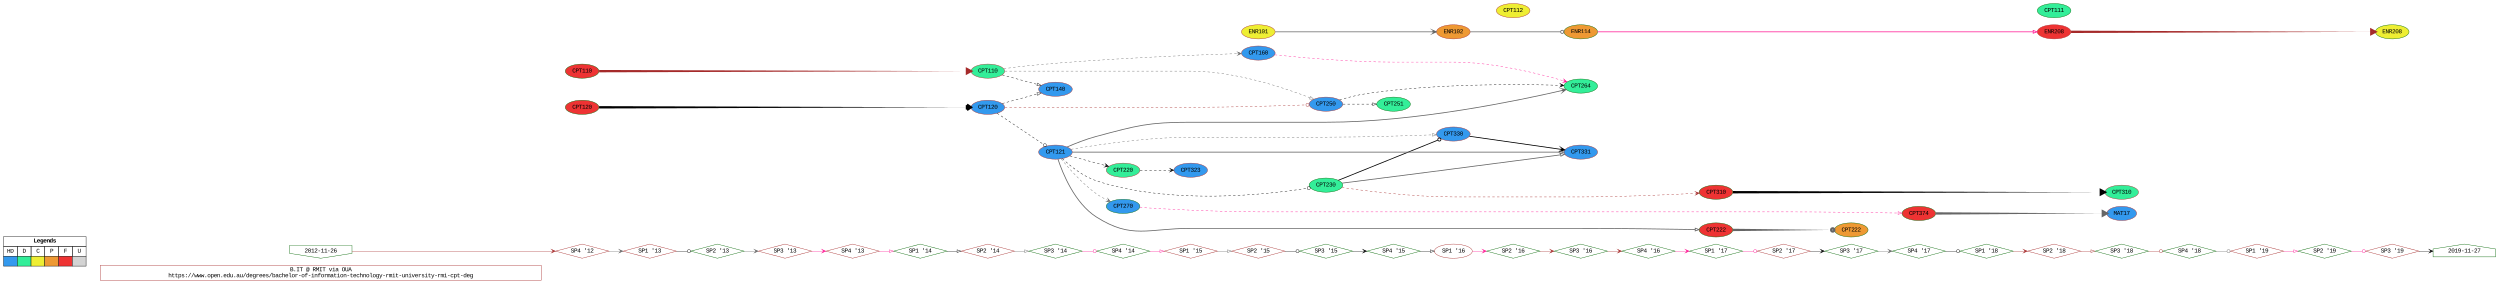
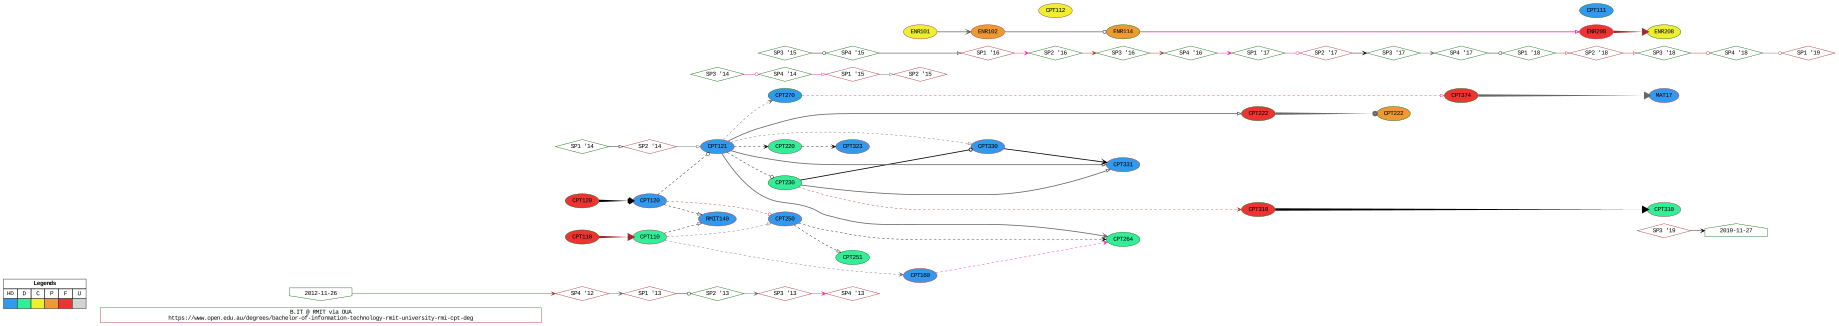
(2054, 11) -> (1596, 11)
(1055, 89) -> (717, 219)
(884, 251) -> none
(1020, 251) -> (686, 147)
(1291, 251) -> none
(1358, 251) -> (817, 53)
(1453, 251) -> (988, 53)
(2018, 251) -> (1561, 53)
(2325, 251) -> none
